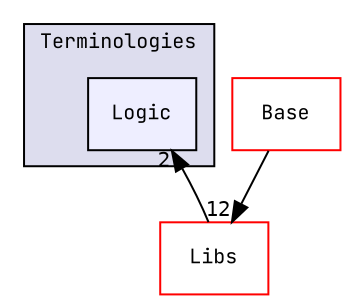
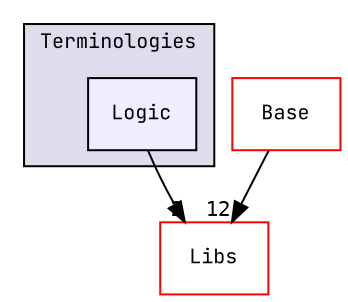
(196, 195) -> (161, 179)
